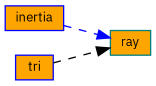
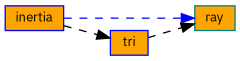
none -> (81, 30)
